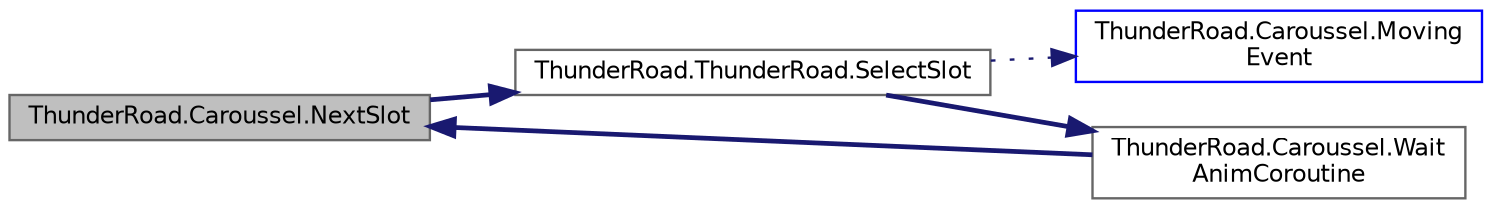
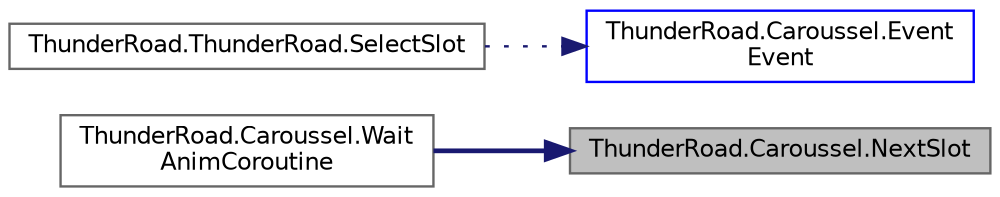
(1279, 46) -> (780, 46)
(460, 97) -> none
(978, 111) -> none
